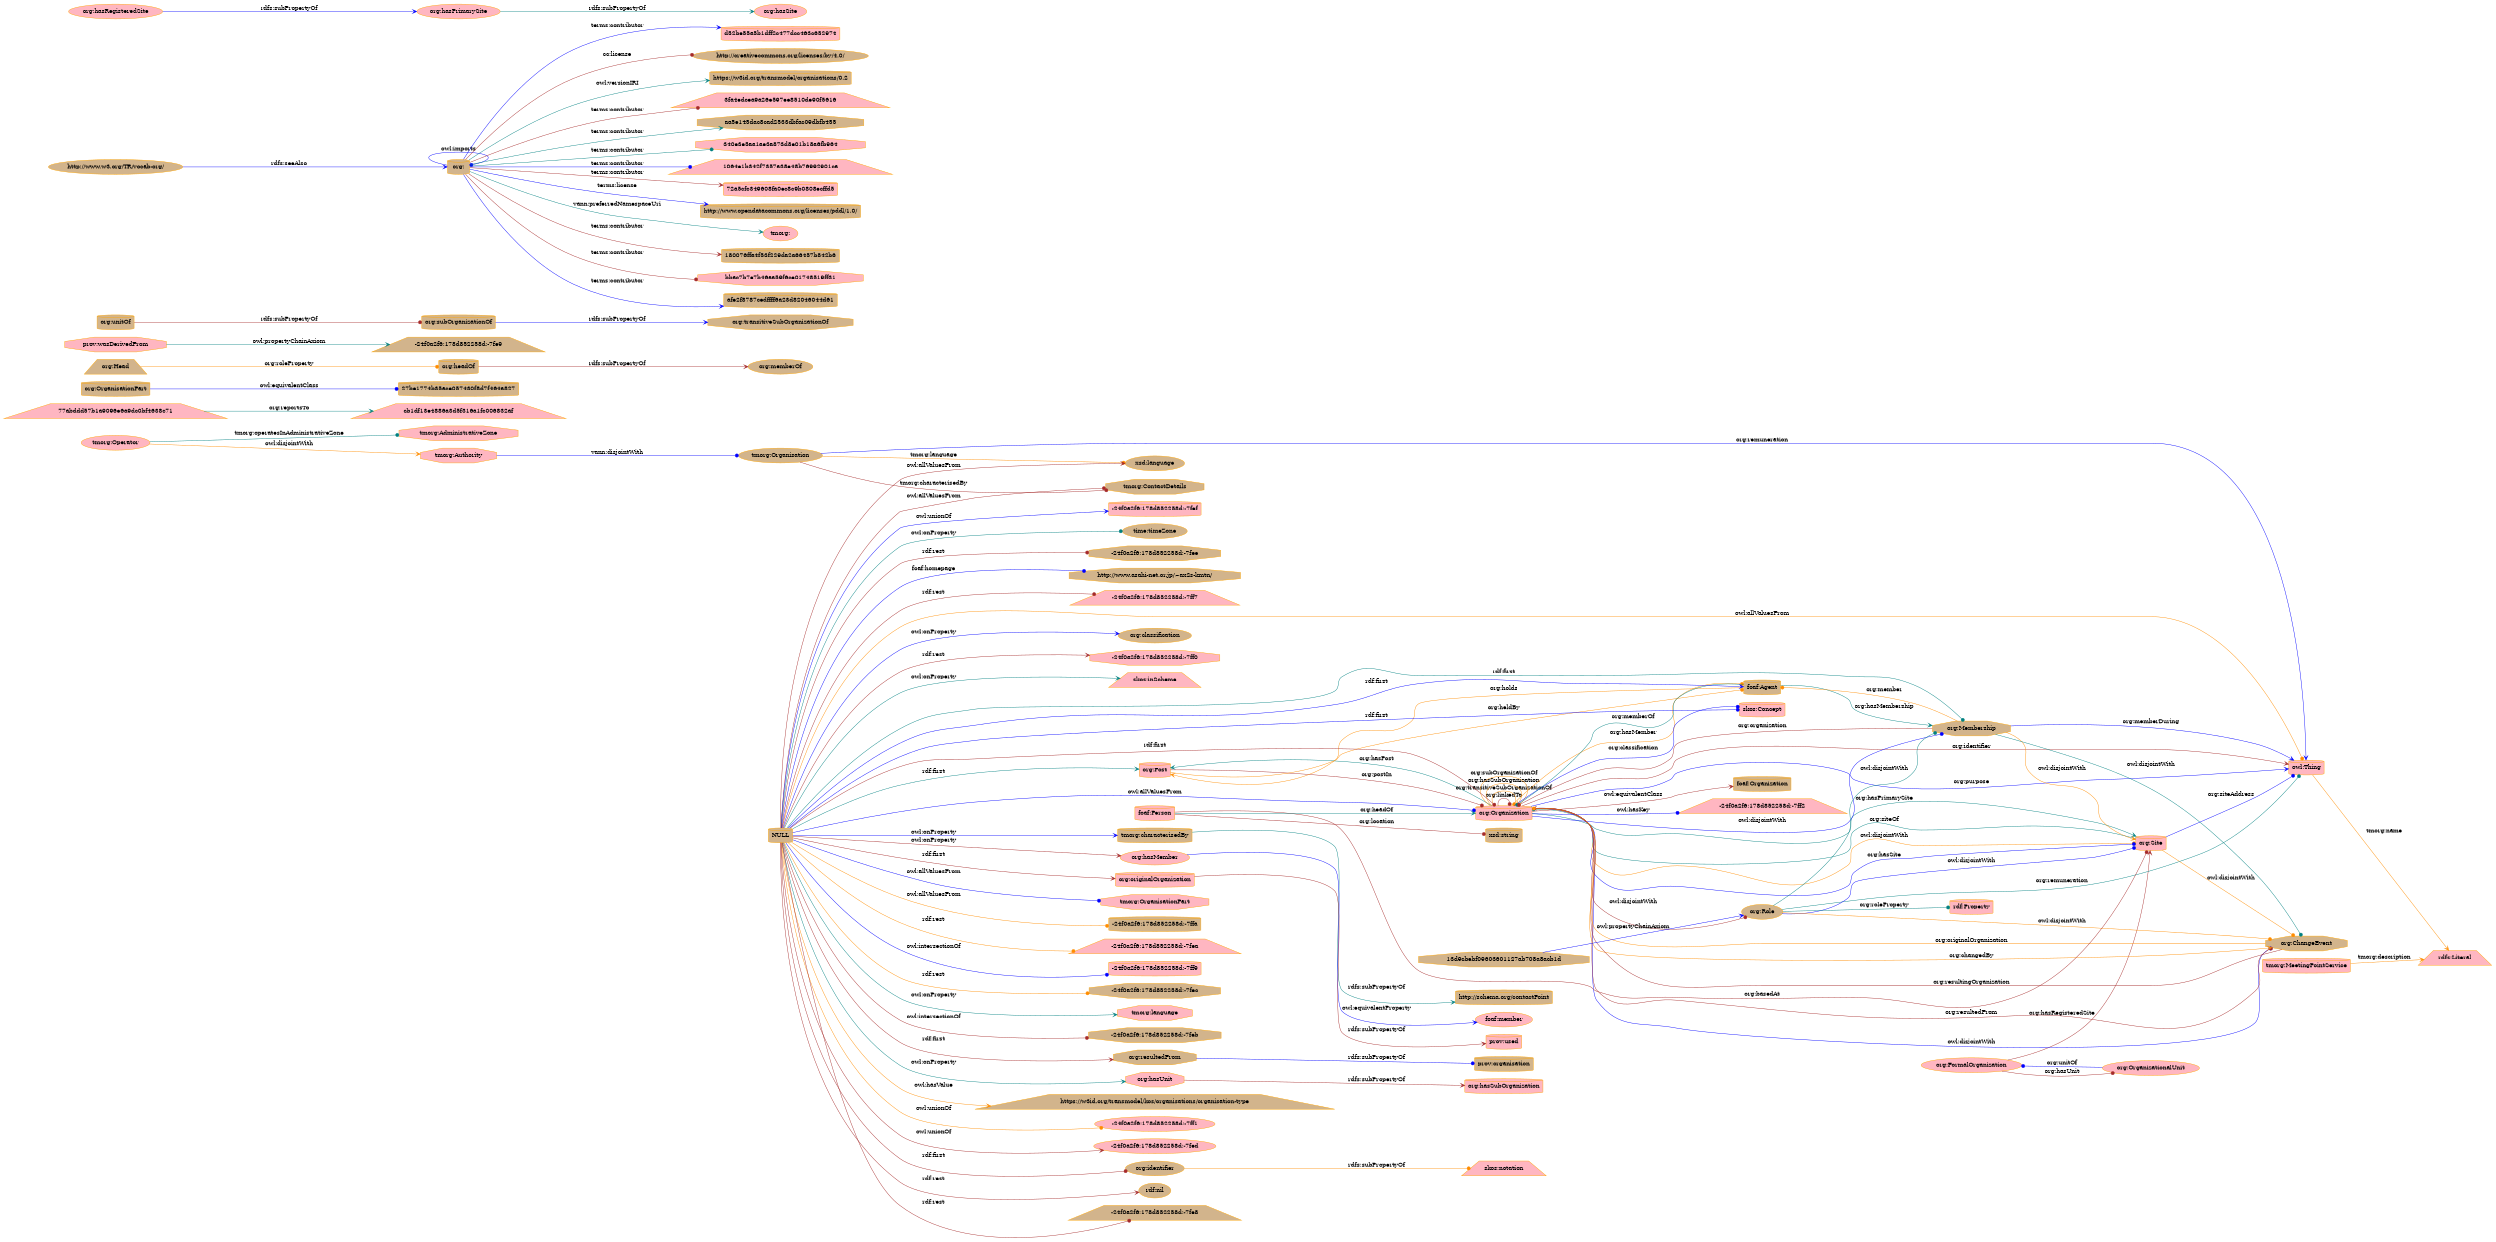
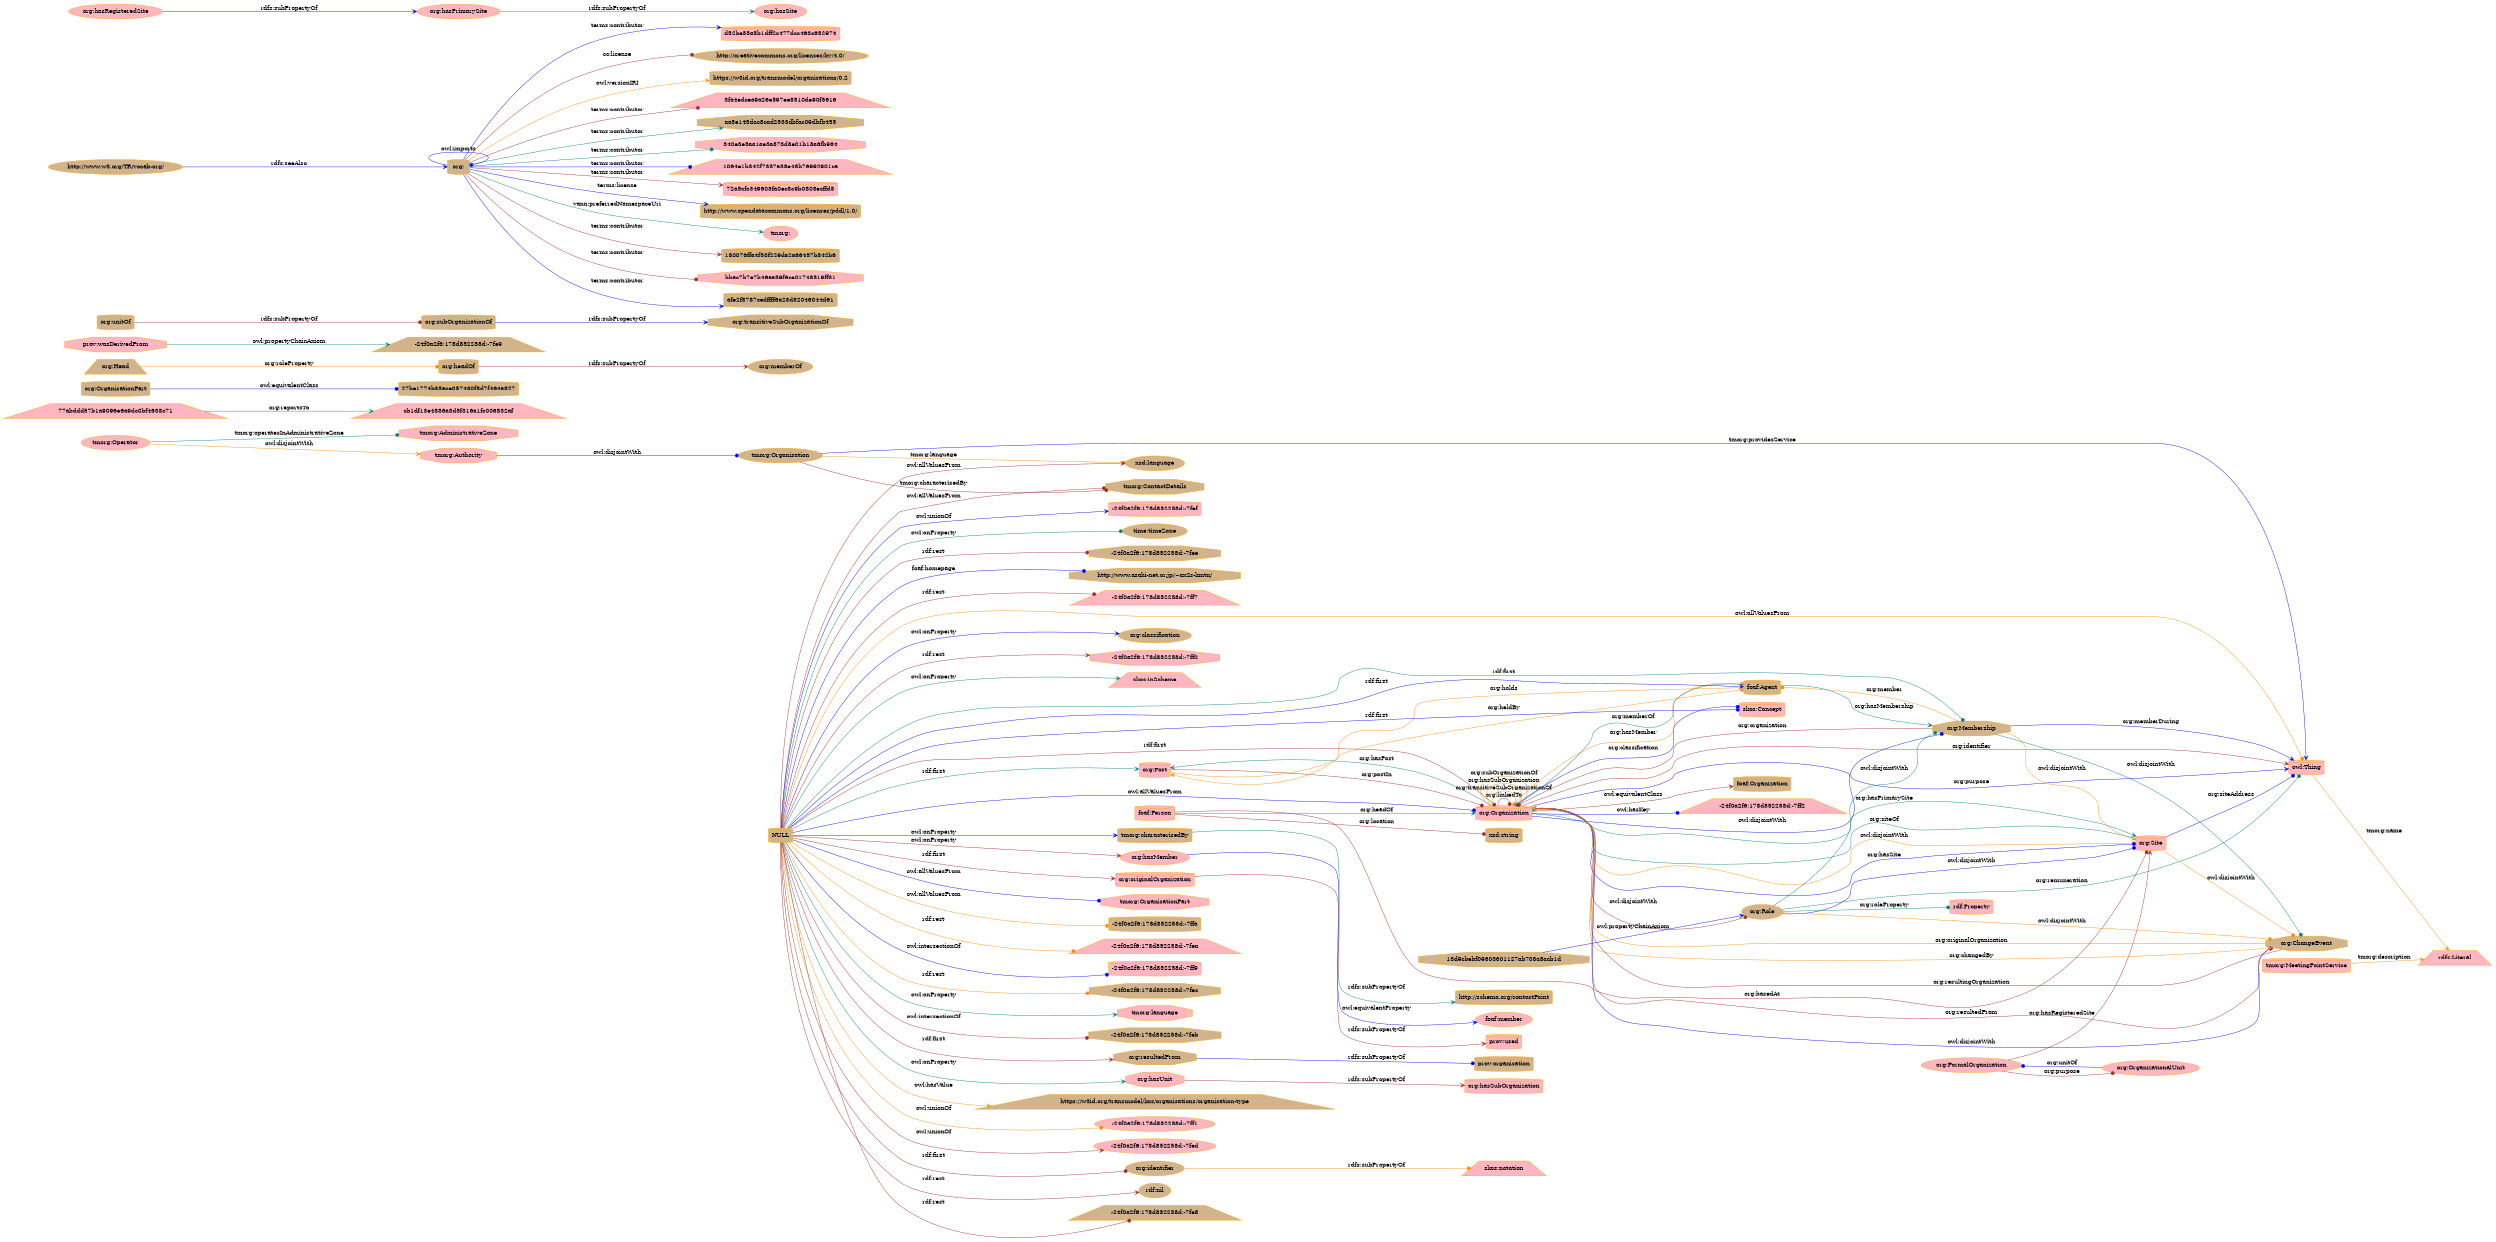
(581, 103) -> (581, 103)
(1762, 440) -> (1762, 440)
(617, 452) -> (617, 452)
(2062, 1072) -> (2062, 1072)
